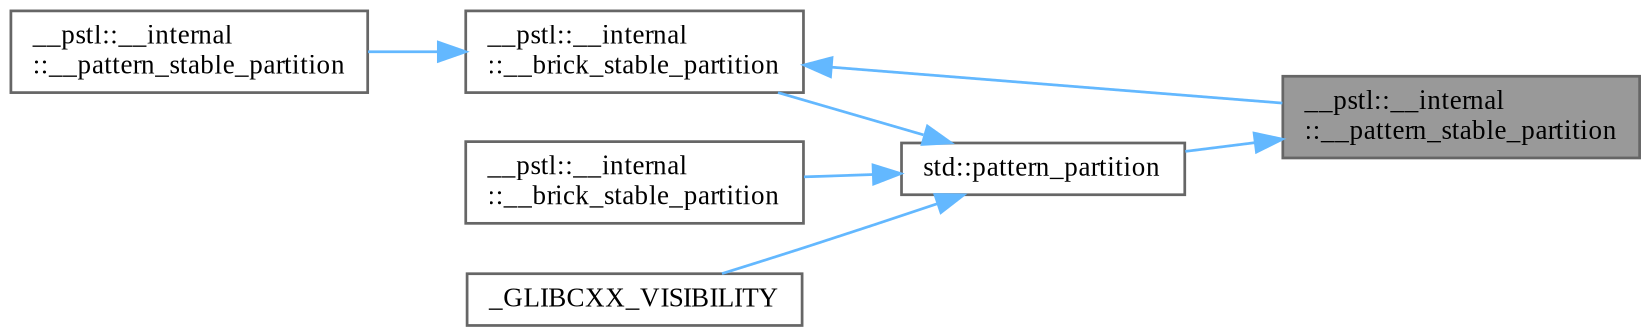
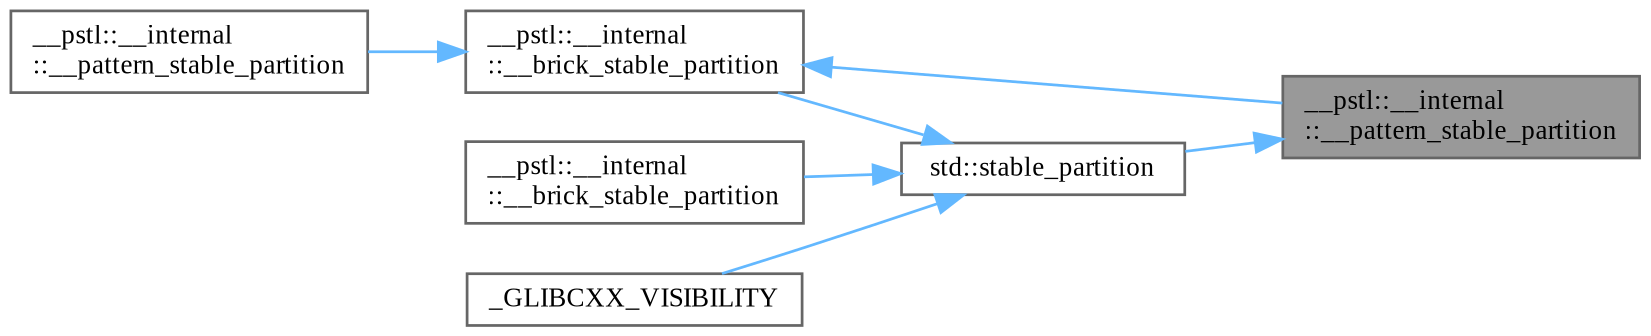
(1043, 169) -> (1043, 169)
